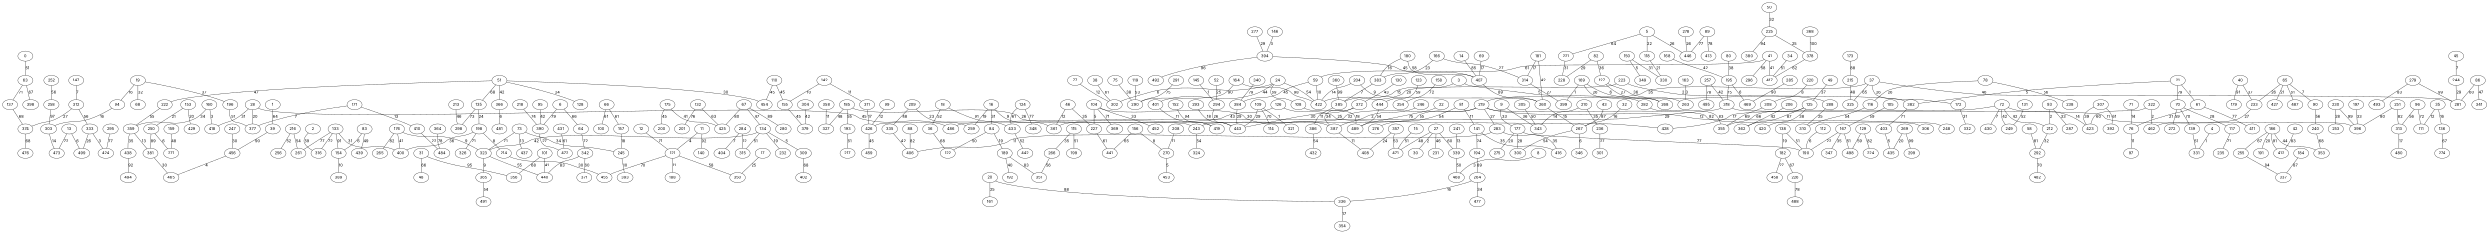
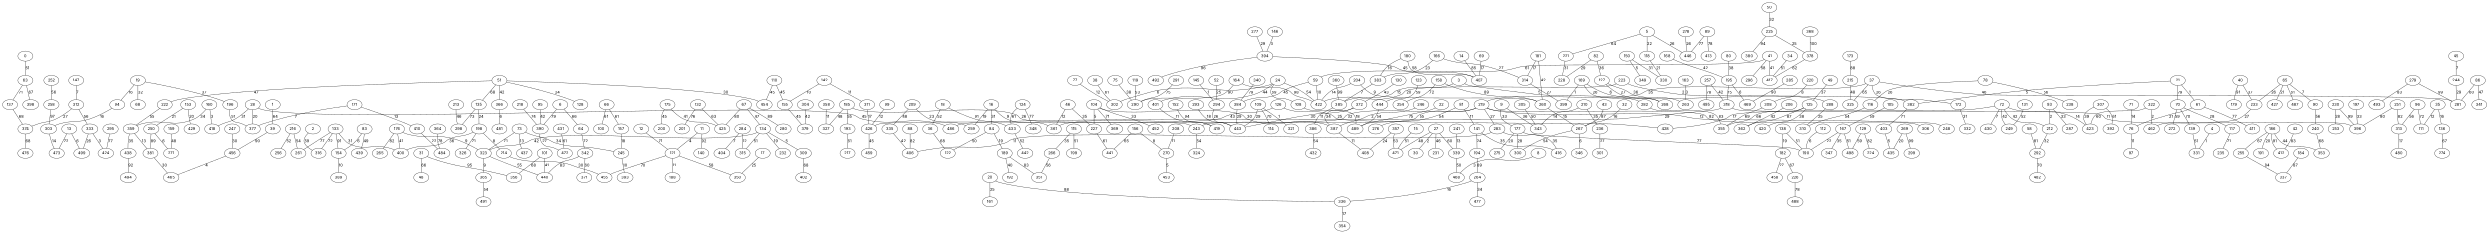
(1501, 96) -> (1490, 96)
